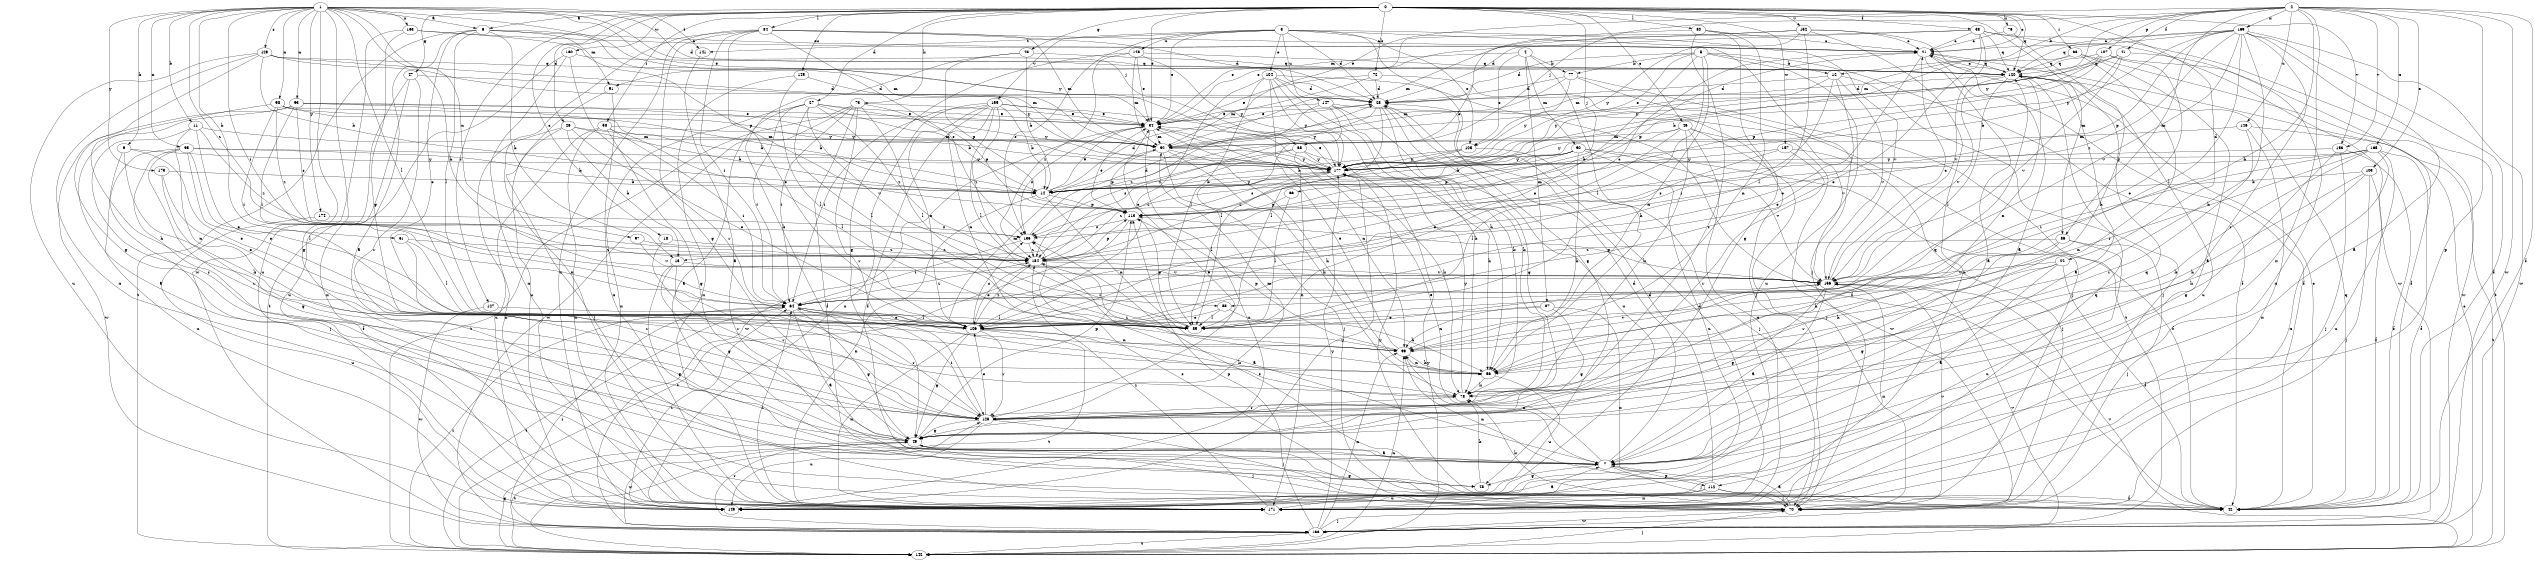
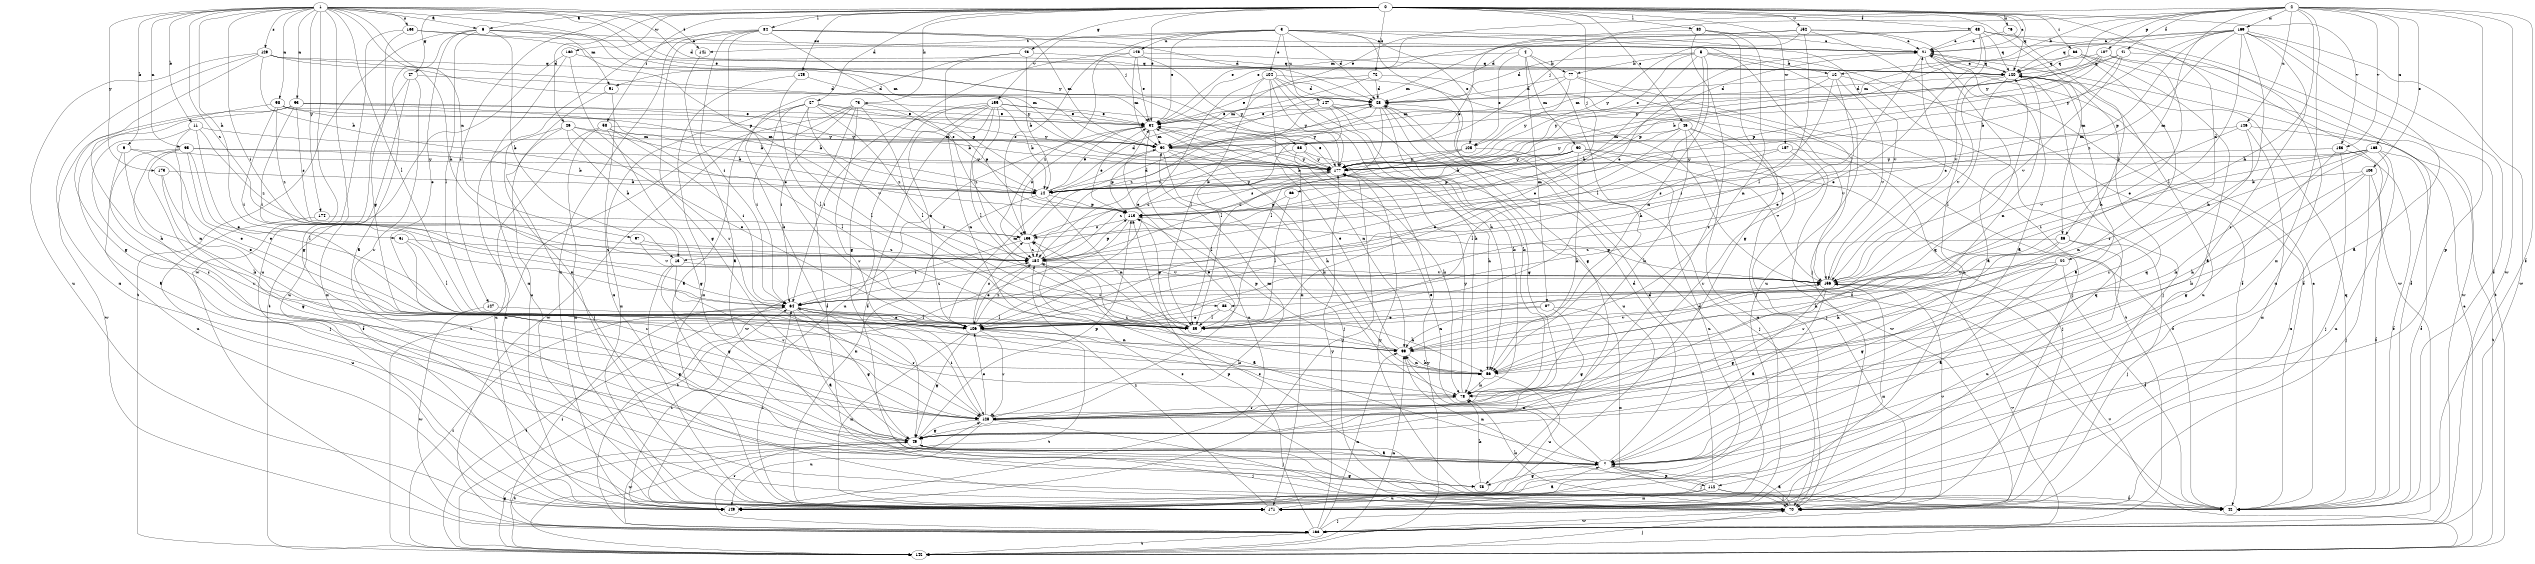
(1165, 177) -> none
(2056, 183) -> (2036, 204)
(666, 239) -> none
